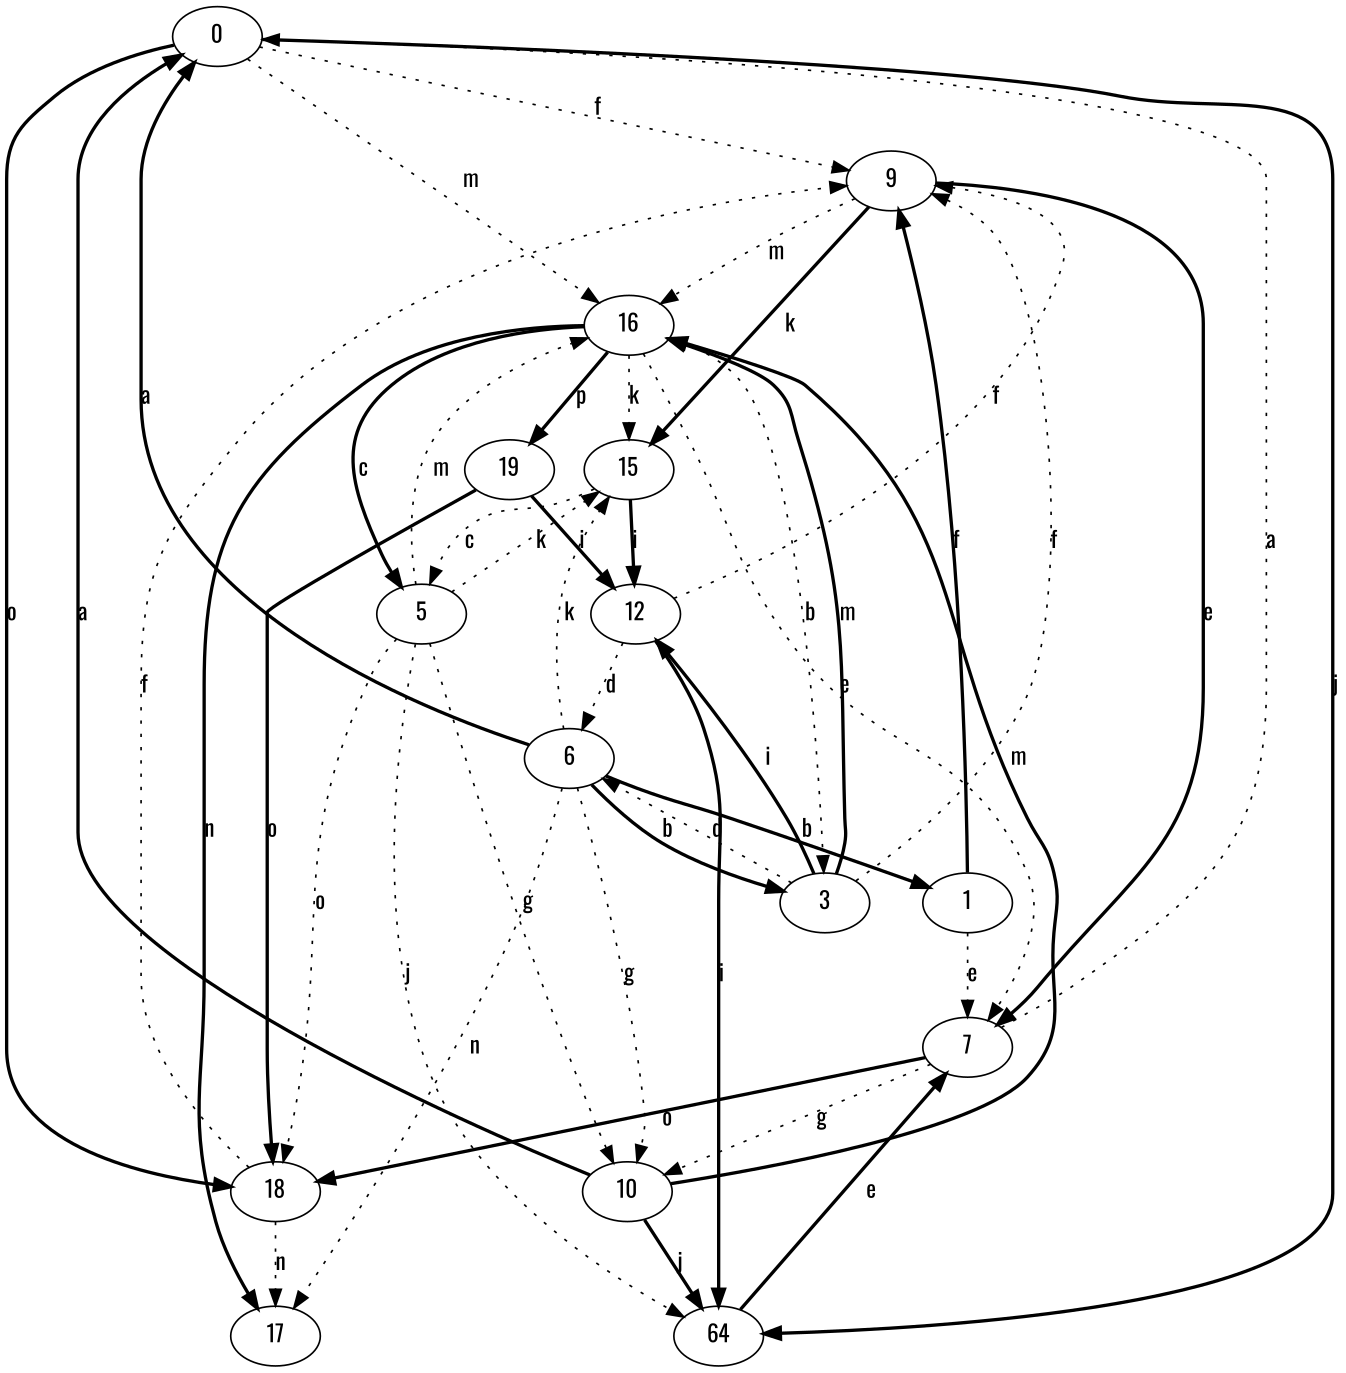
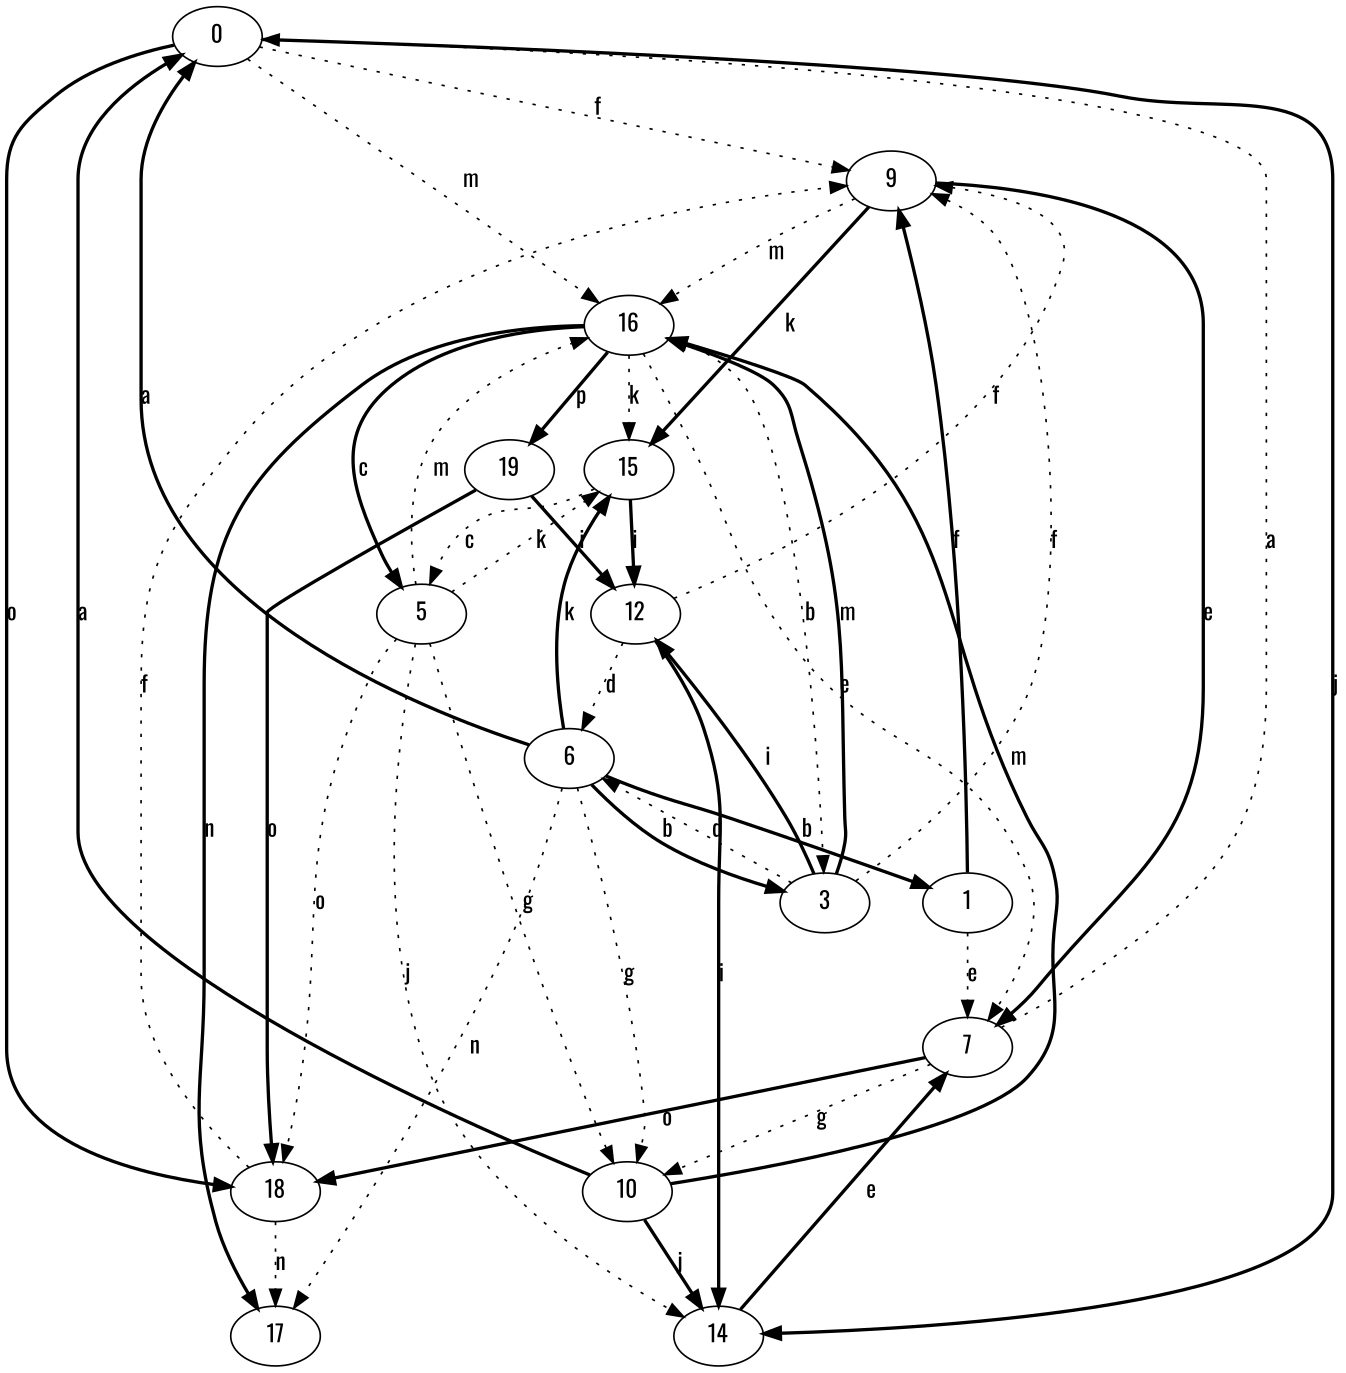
(559, 616) -> (559, 616)
(719, 1336) -> (719, 1336)
